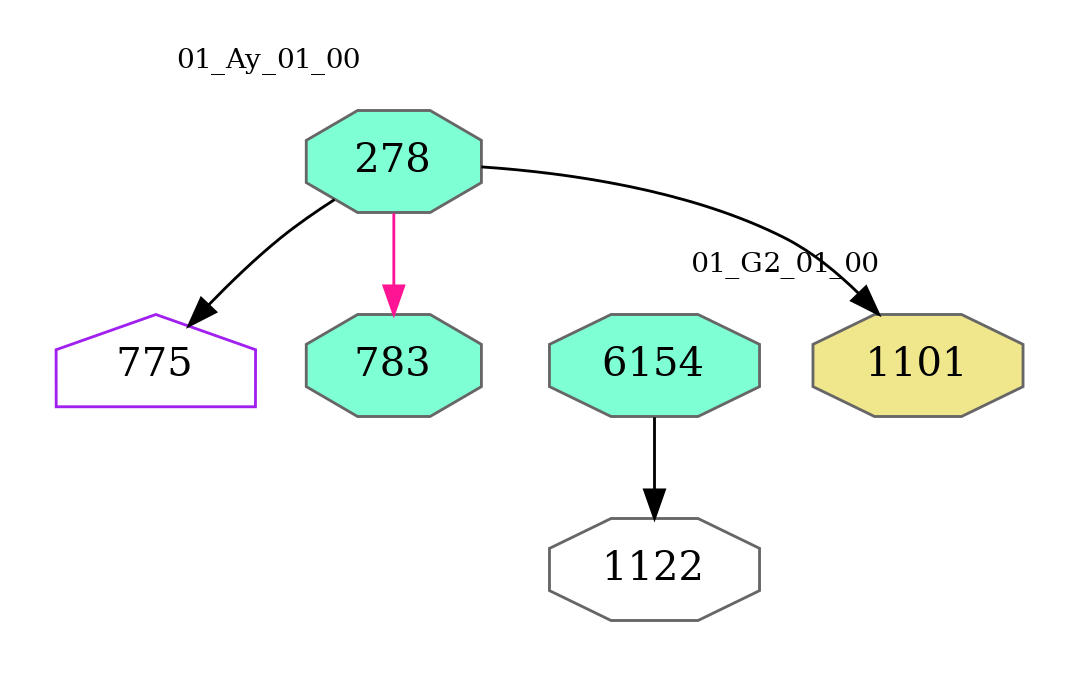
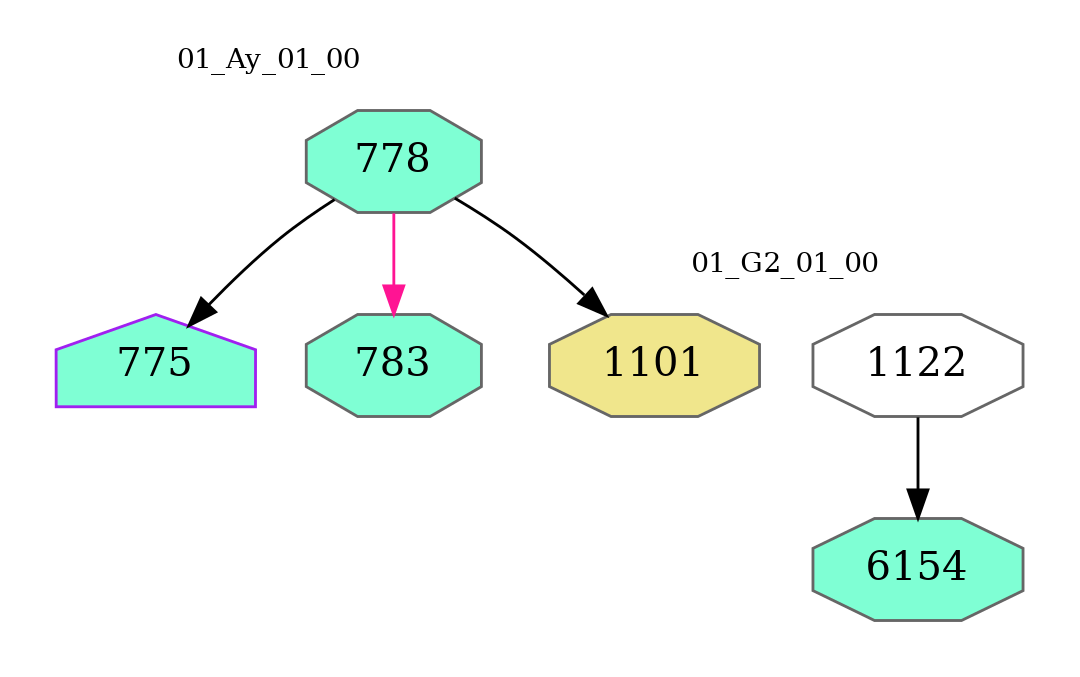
(394, 162) -> (394, 162)
(156, 366) -> (156, 366)
(654, 454) -> (918, 454)
